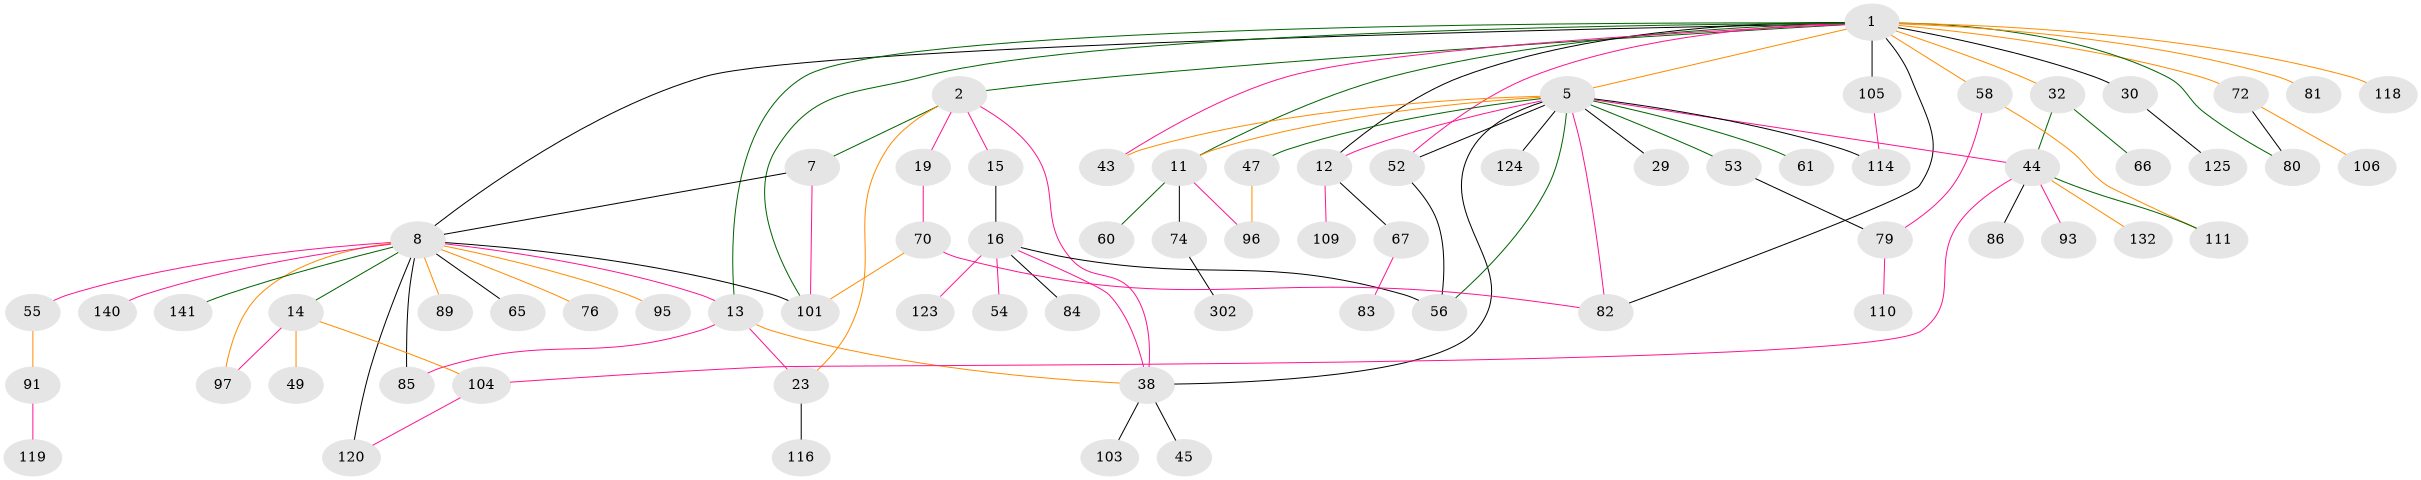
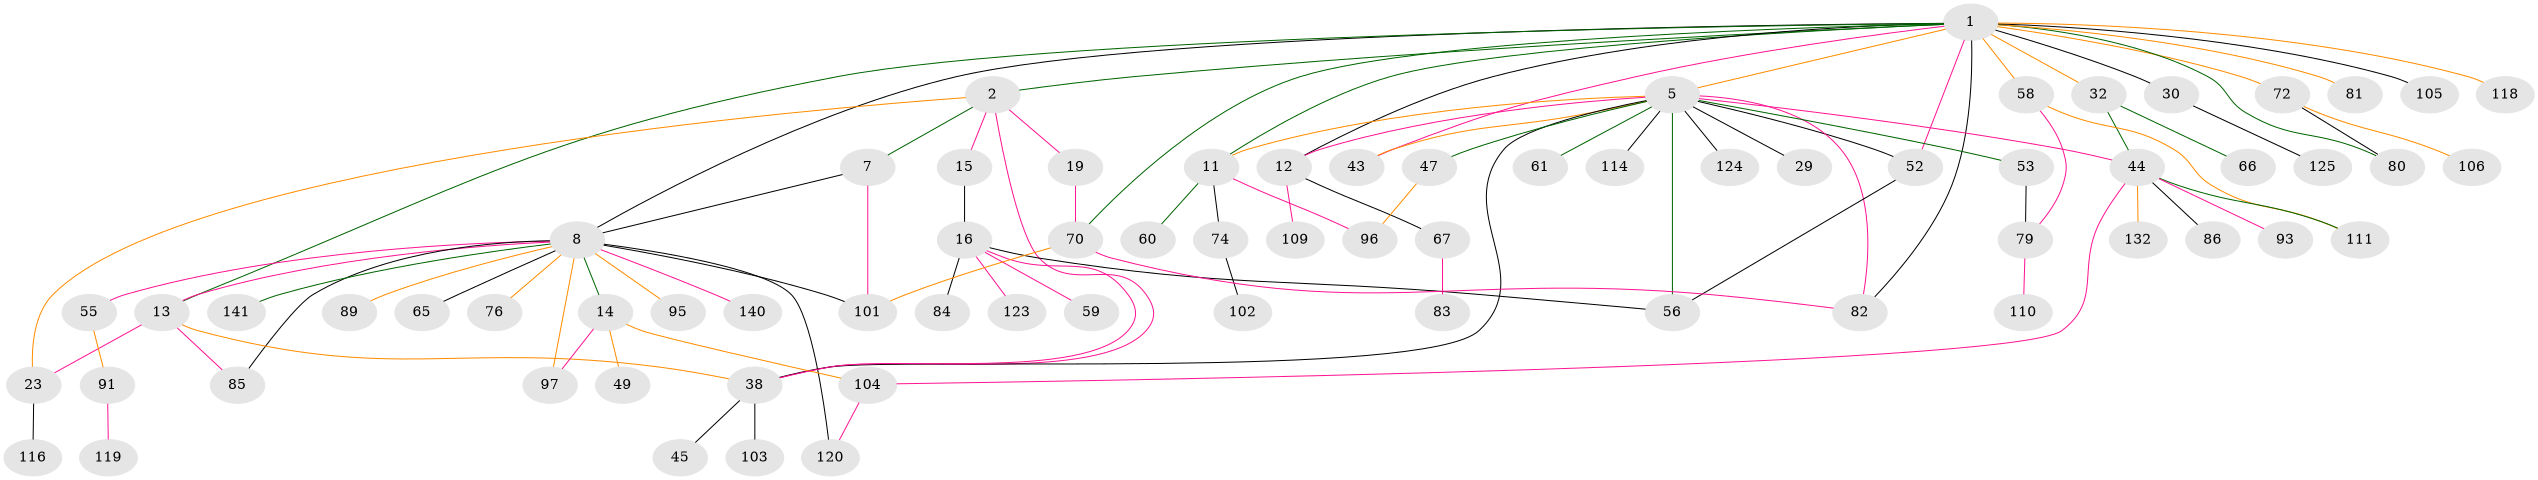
(1064, 55) -> (1334, 69)
(1877, 131) -> none
(1000, 313) -> (1092, 313)
(1224, 313) -> (1243, 313)
